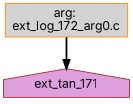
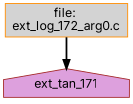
(66, 20) -> (66, 20)
